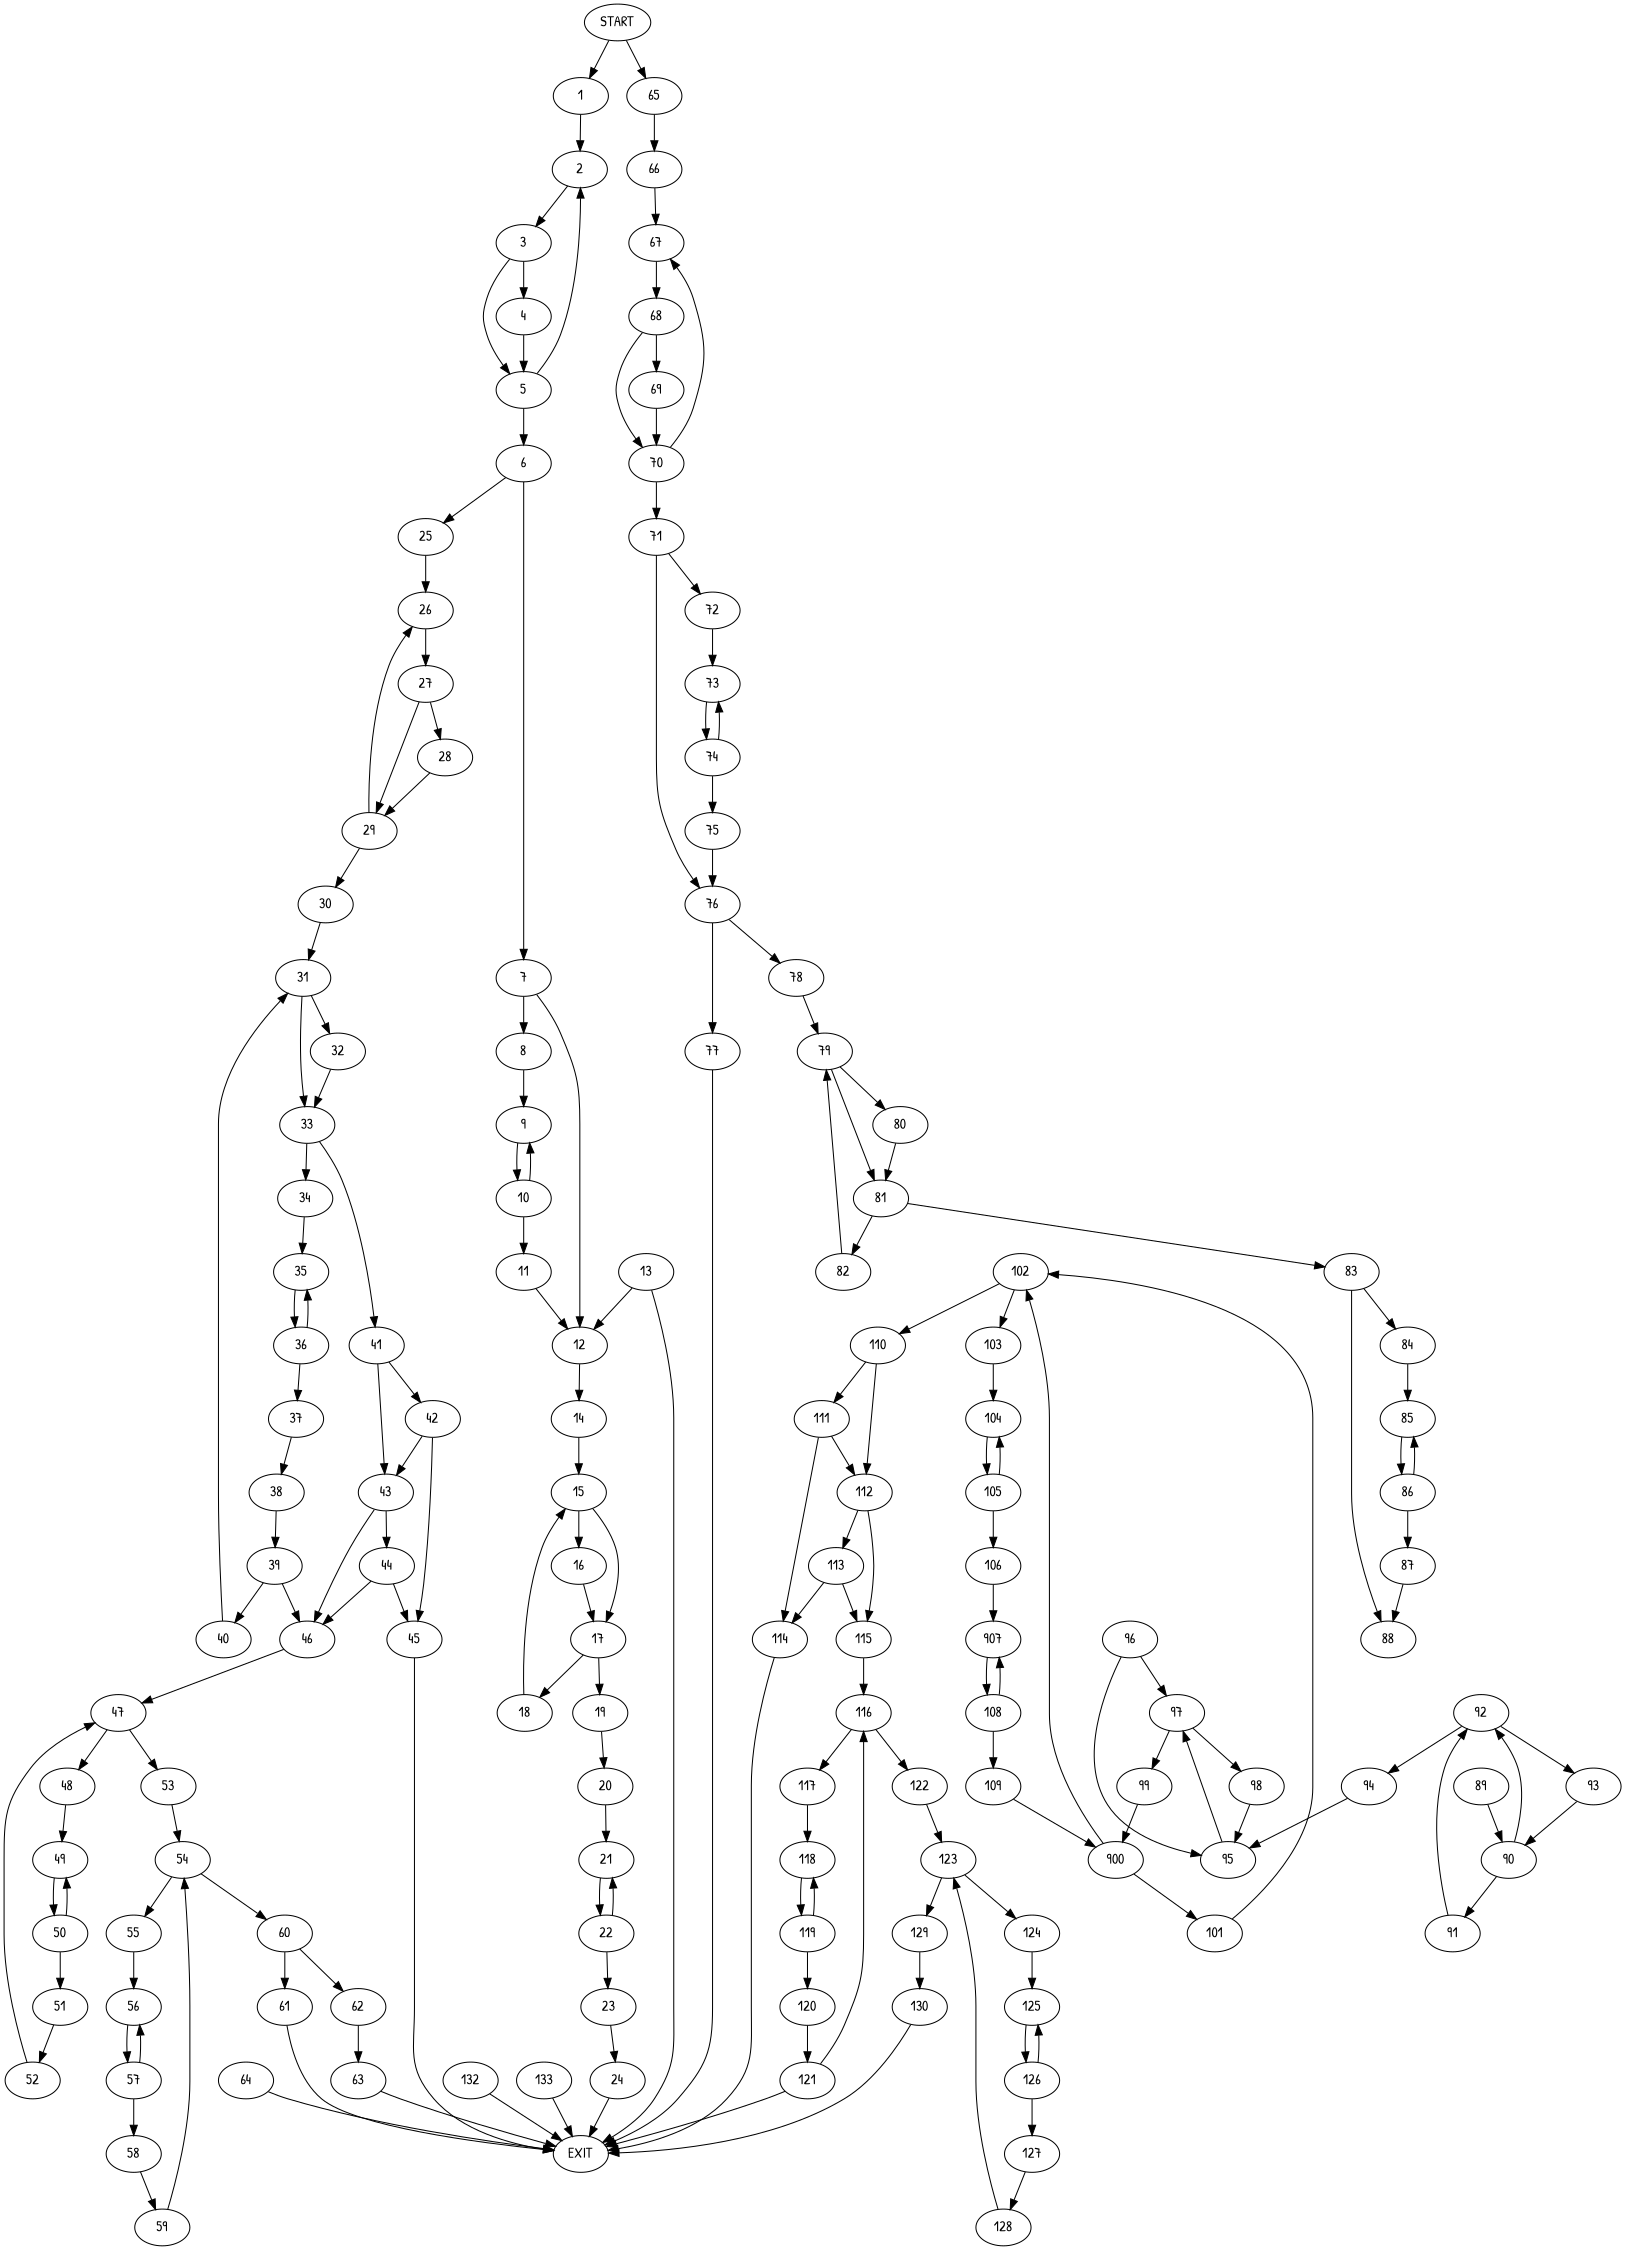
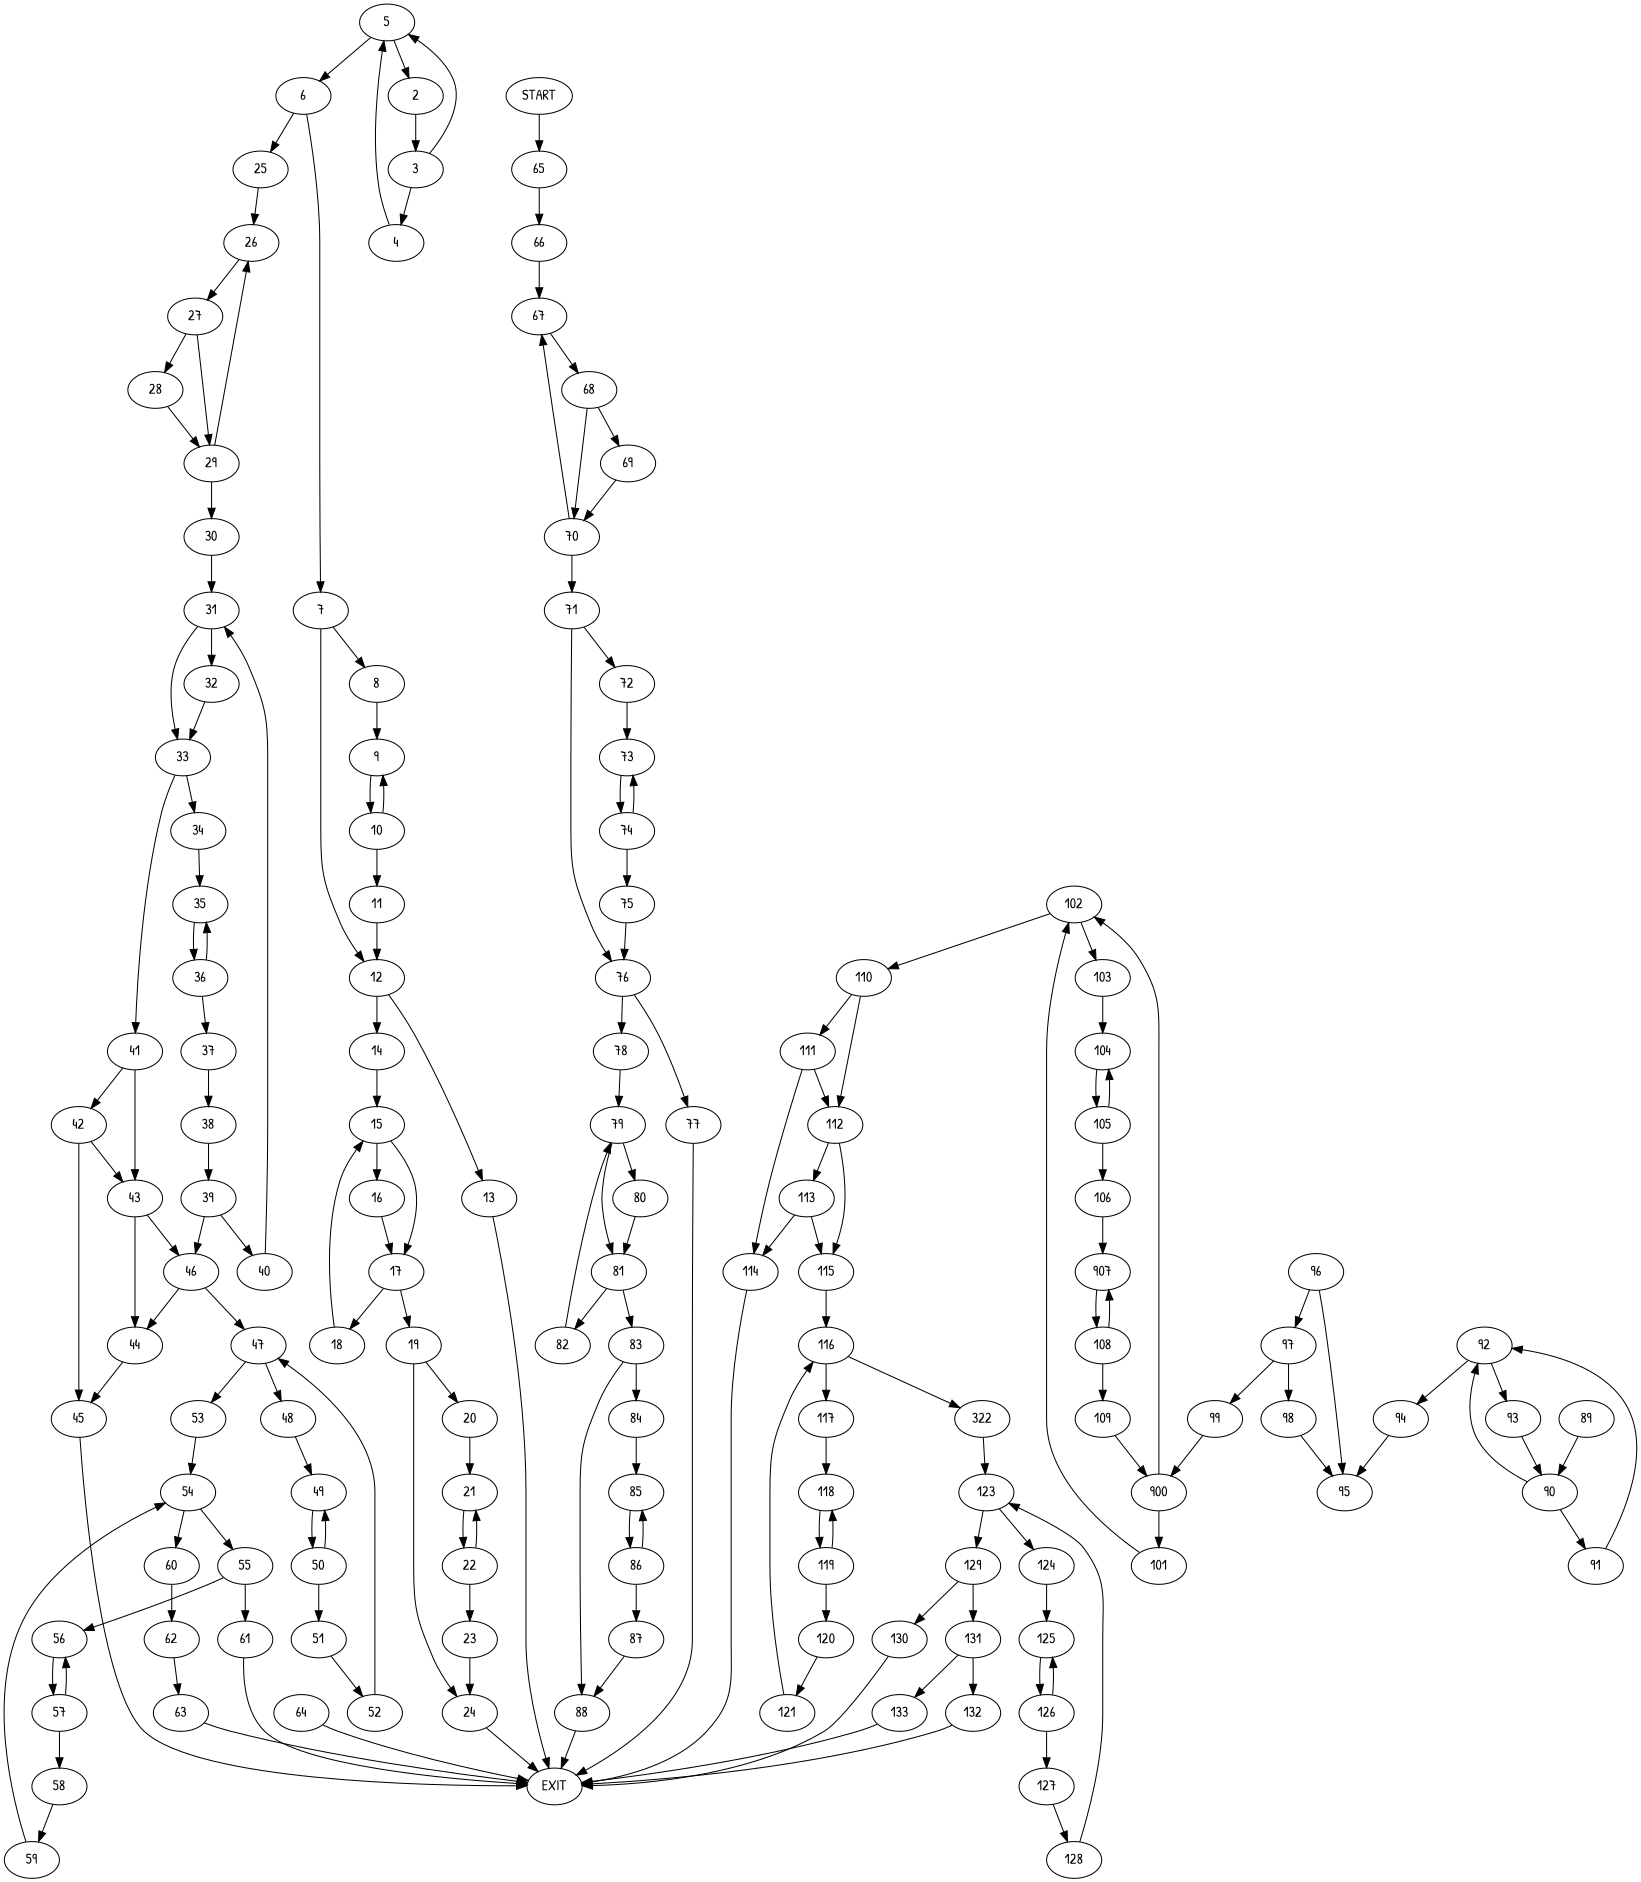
(581, 96) -> none
(617, 1305) -> (438, 1080)
none -> (414, 1530)
(351, 1599) -> (166, 1305)
none -> (973, 1639)
(920, 1786) -> (982, 1419)
(1204, 1791) -> none
(285, 1965) -> (245, 1598)
(722, 2113) -> (570, 1745)
